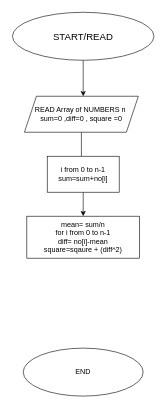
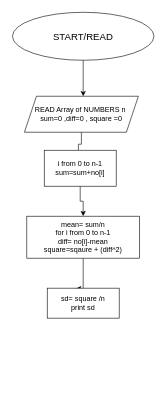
(83, 174) -> (80, 168)
none -> (83, 288)
none -> (83, 303)
(83, 372) -> none
